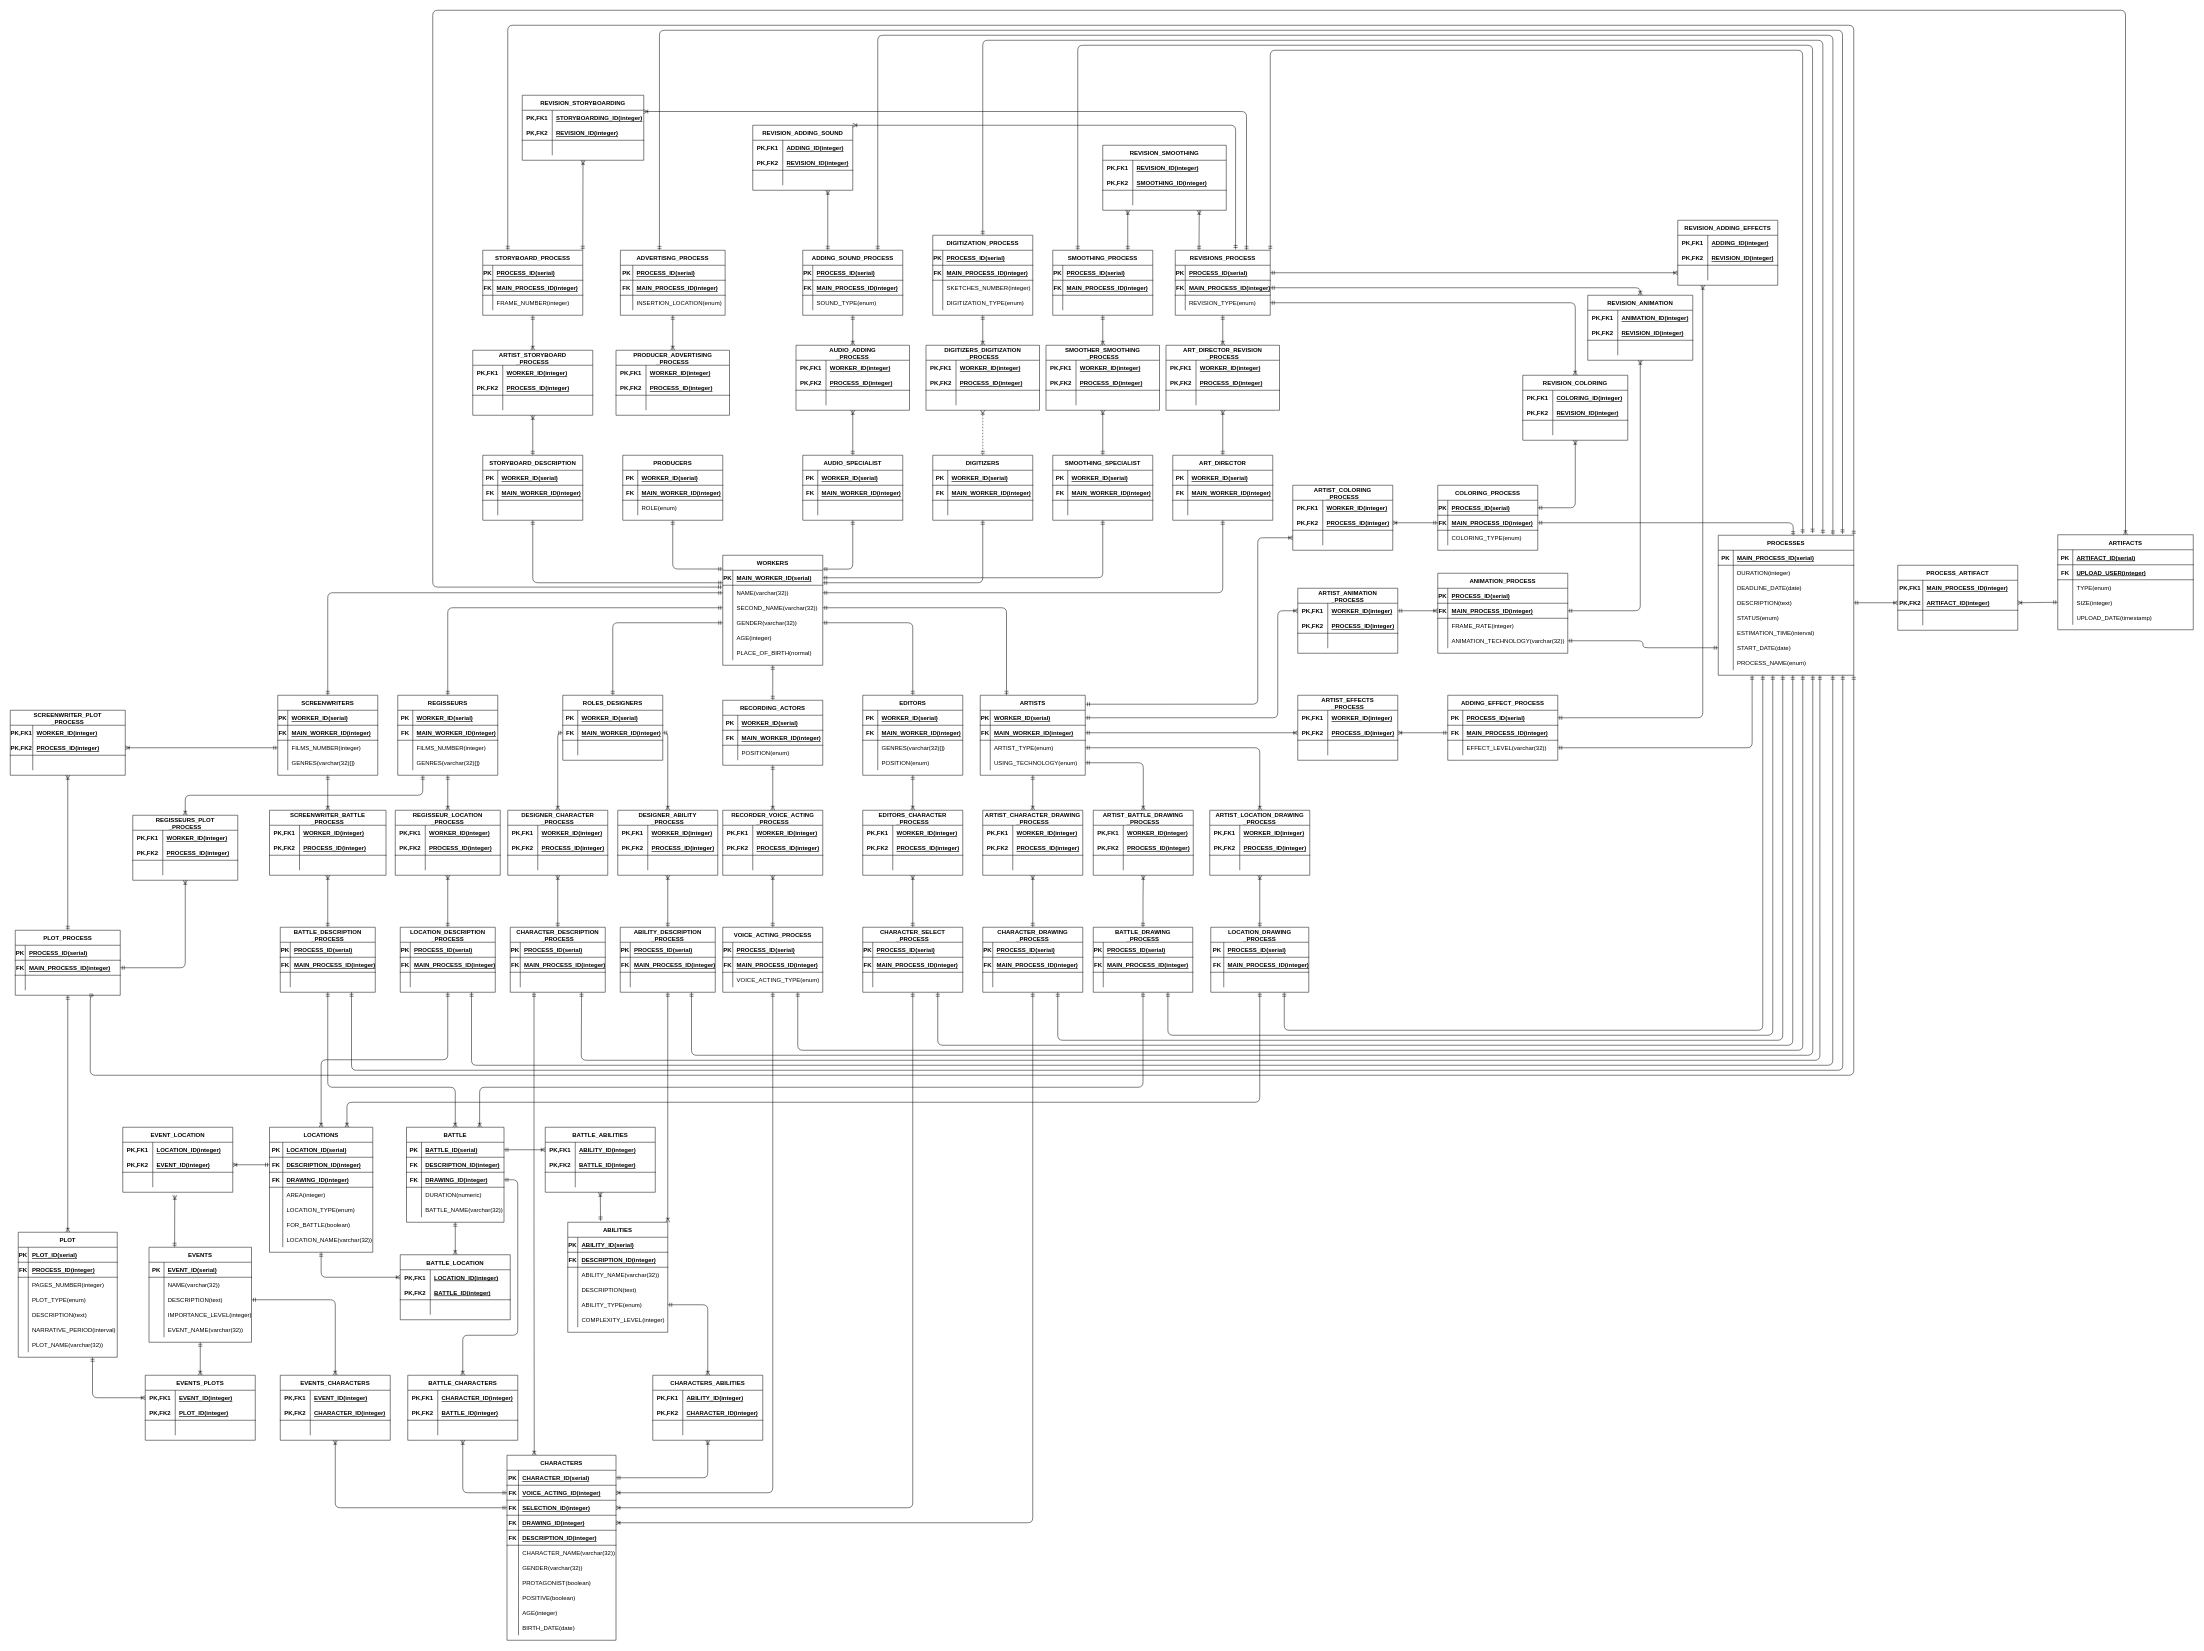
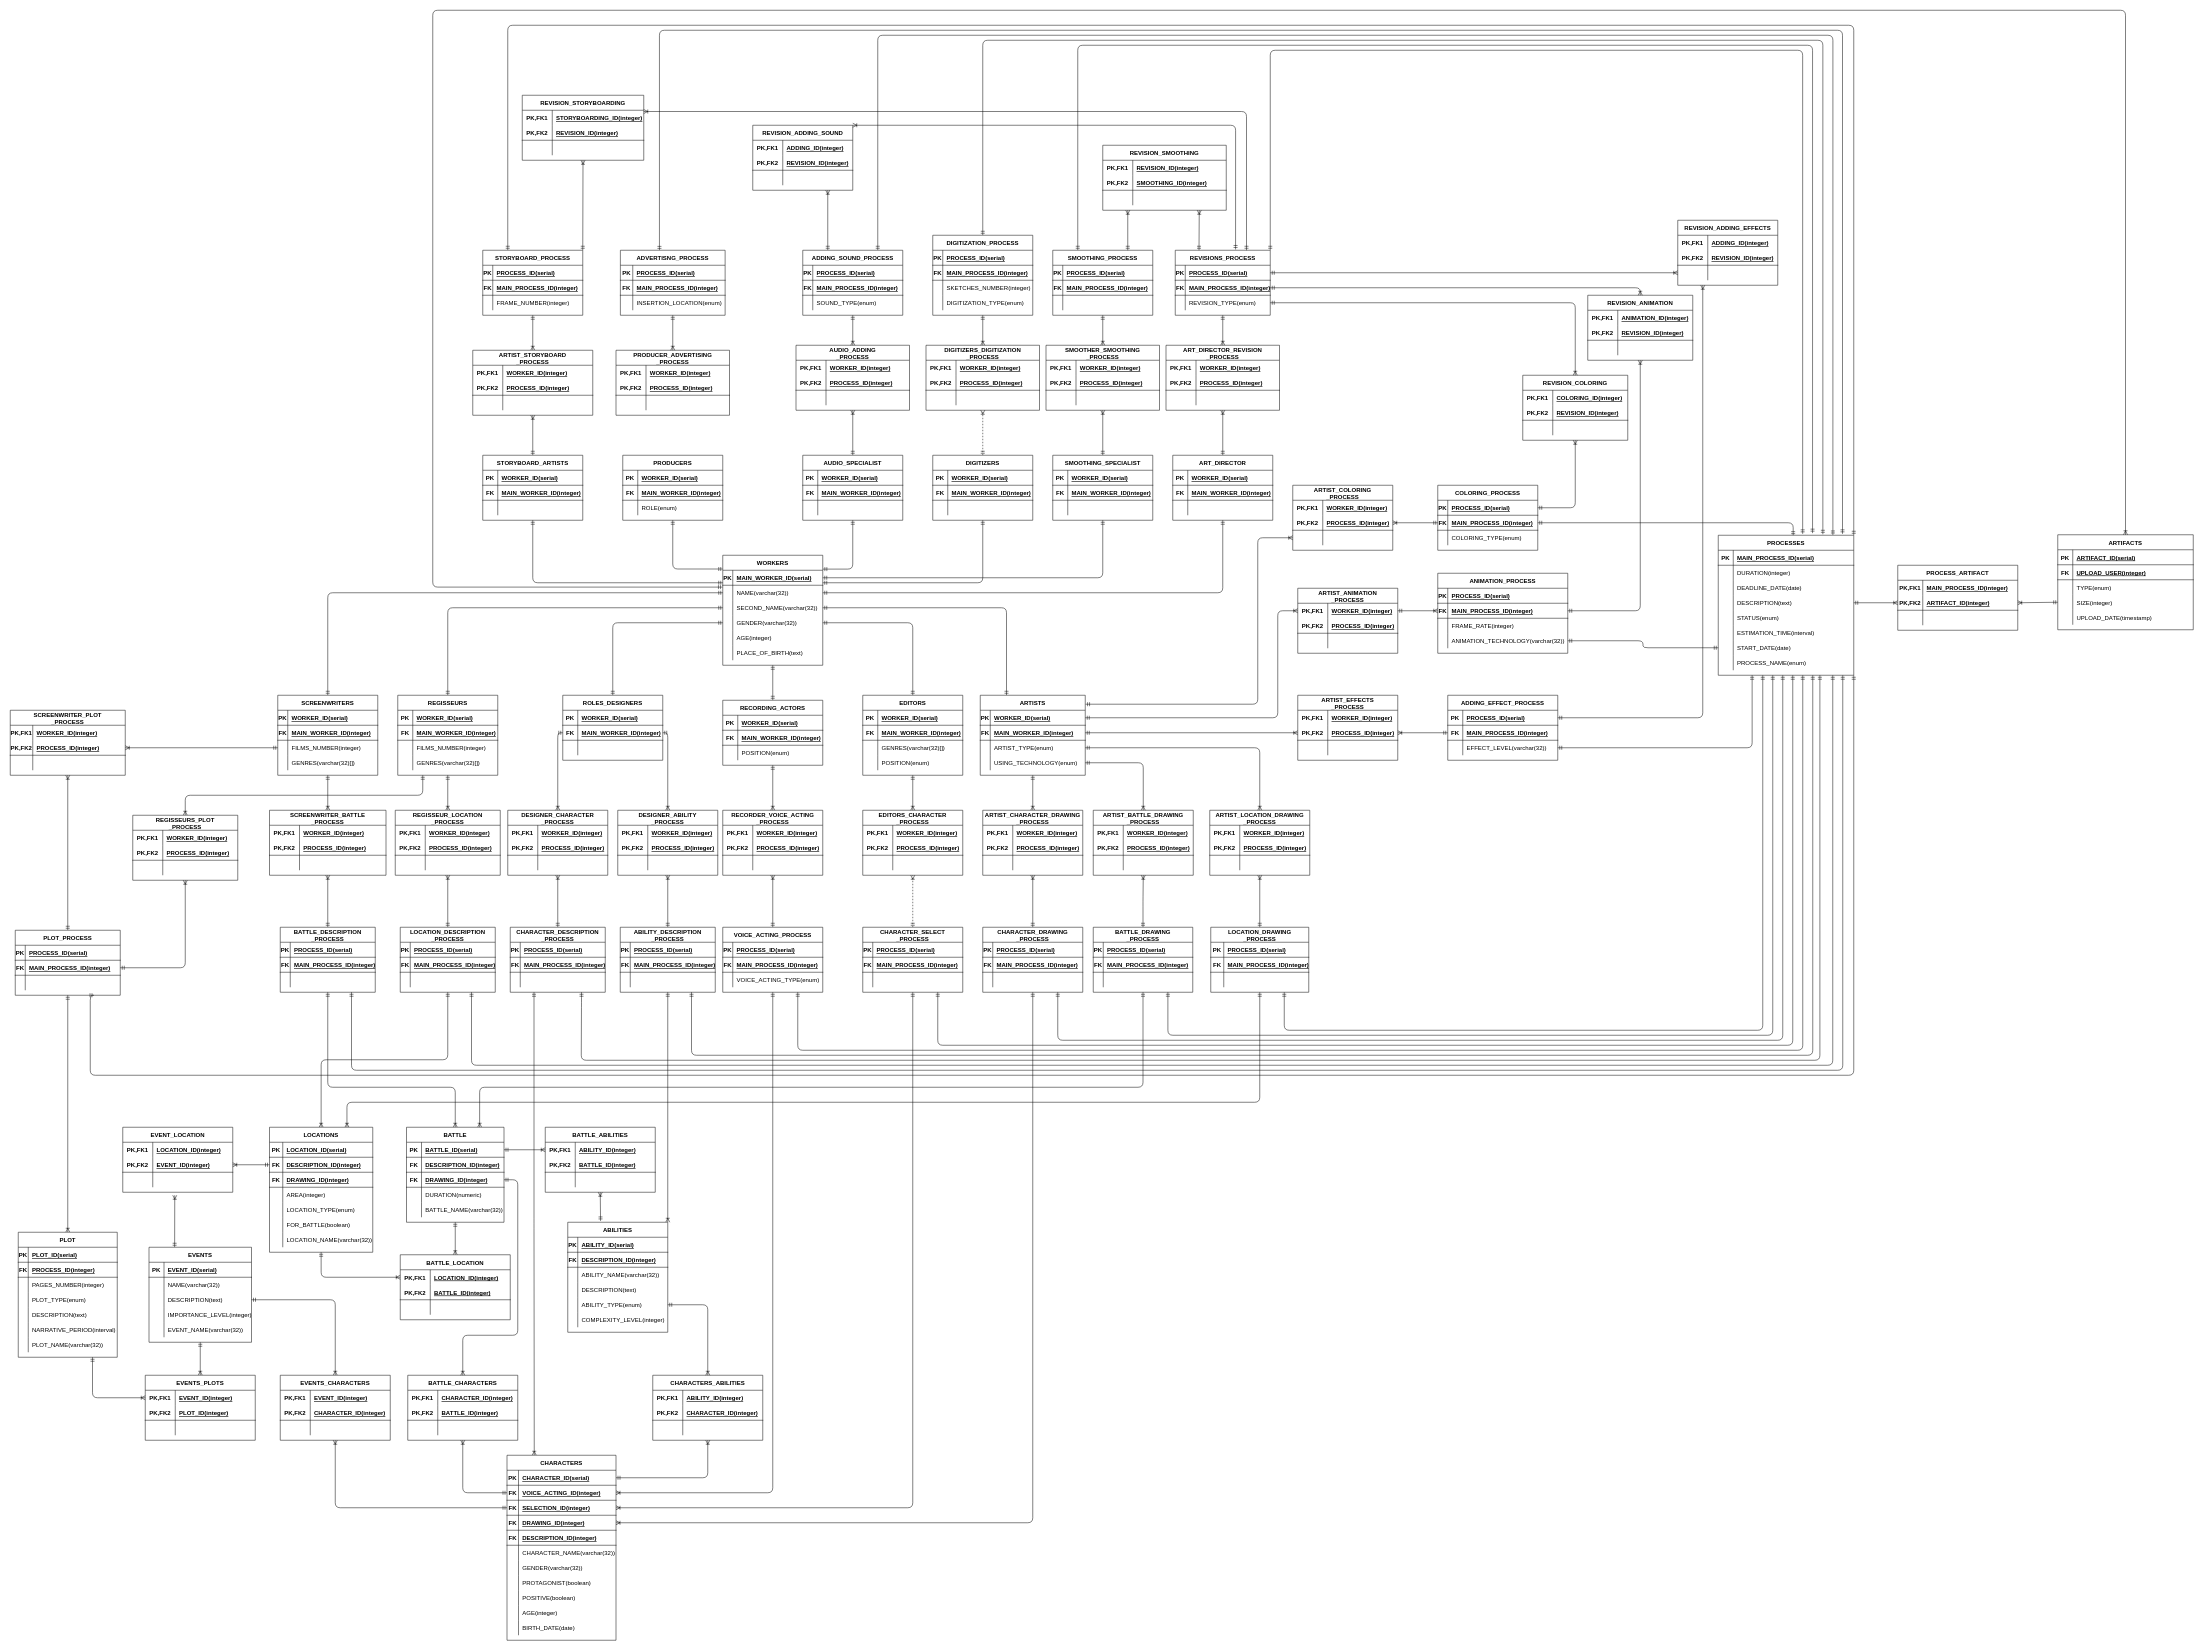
(533, 463) -> (533, 463)
(773, 653) -> (770, 653)
(913, 902) -> (913, 902)
